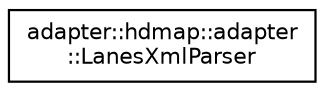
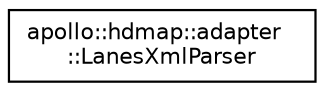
(162, 46) -> (162, 46)
